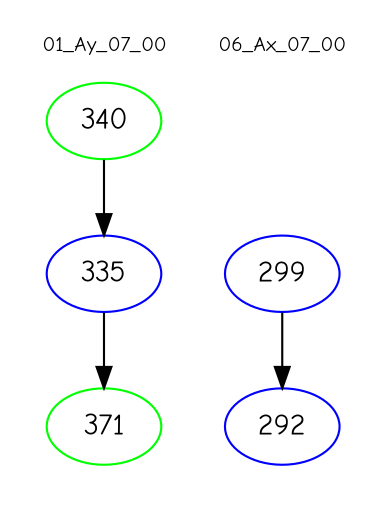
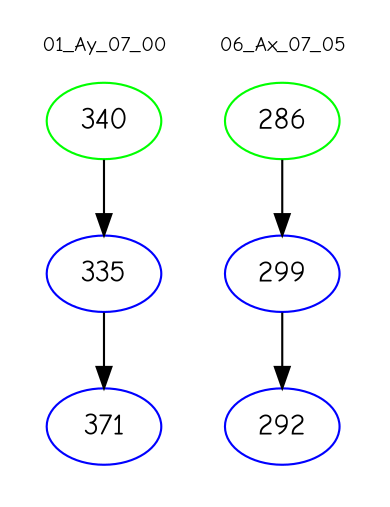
(283, 46) -> (283, 46)
none -> (282, 121)
(104, 427) -> (104, 427)
